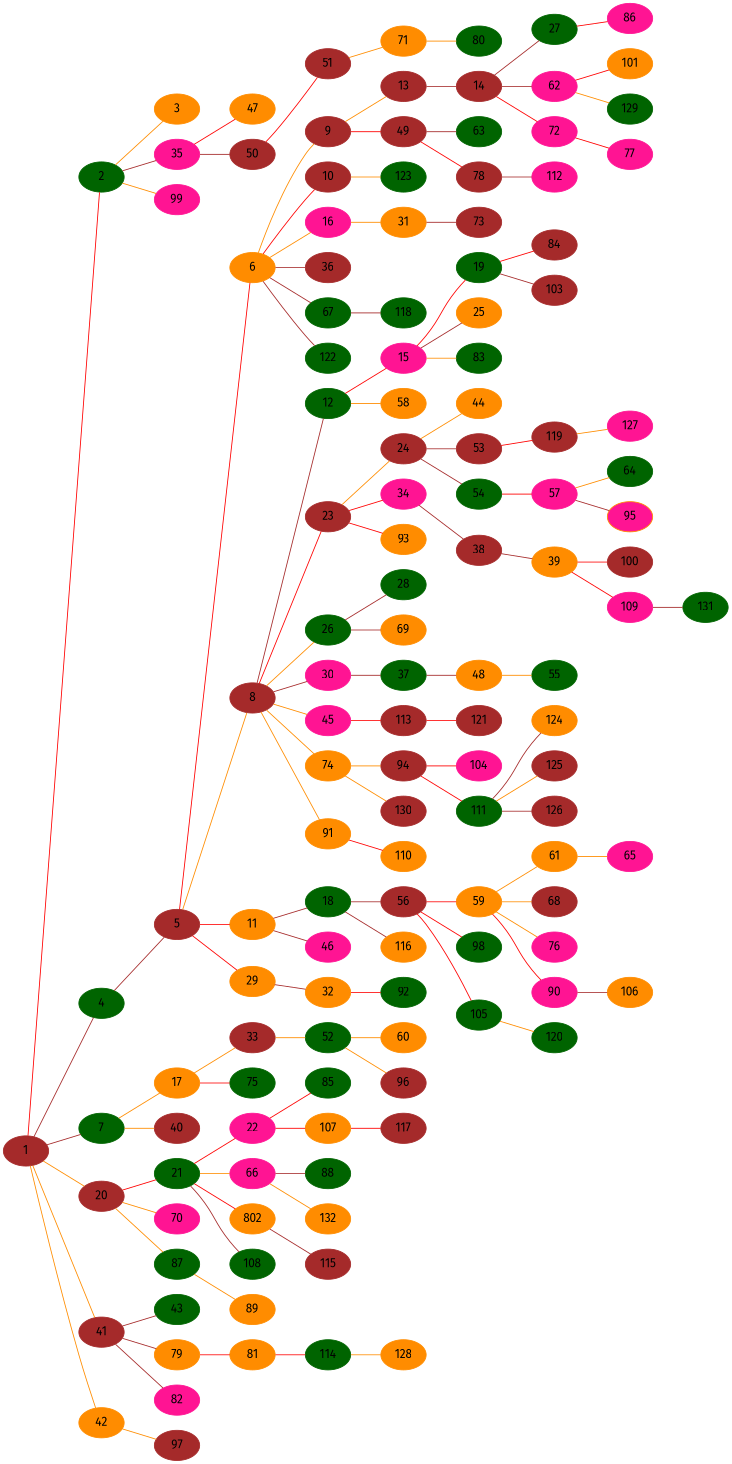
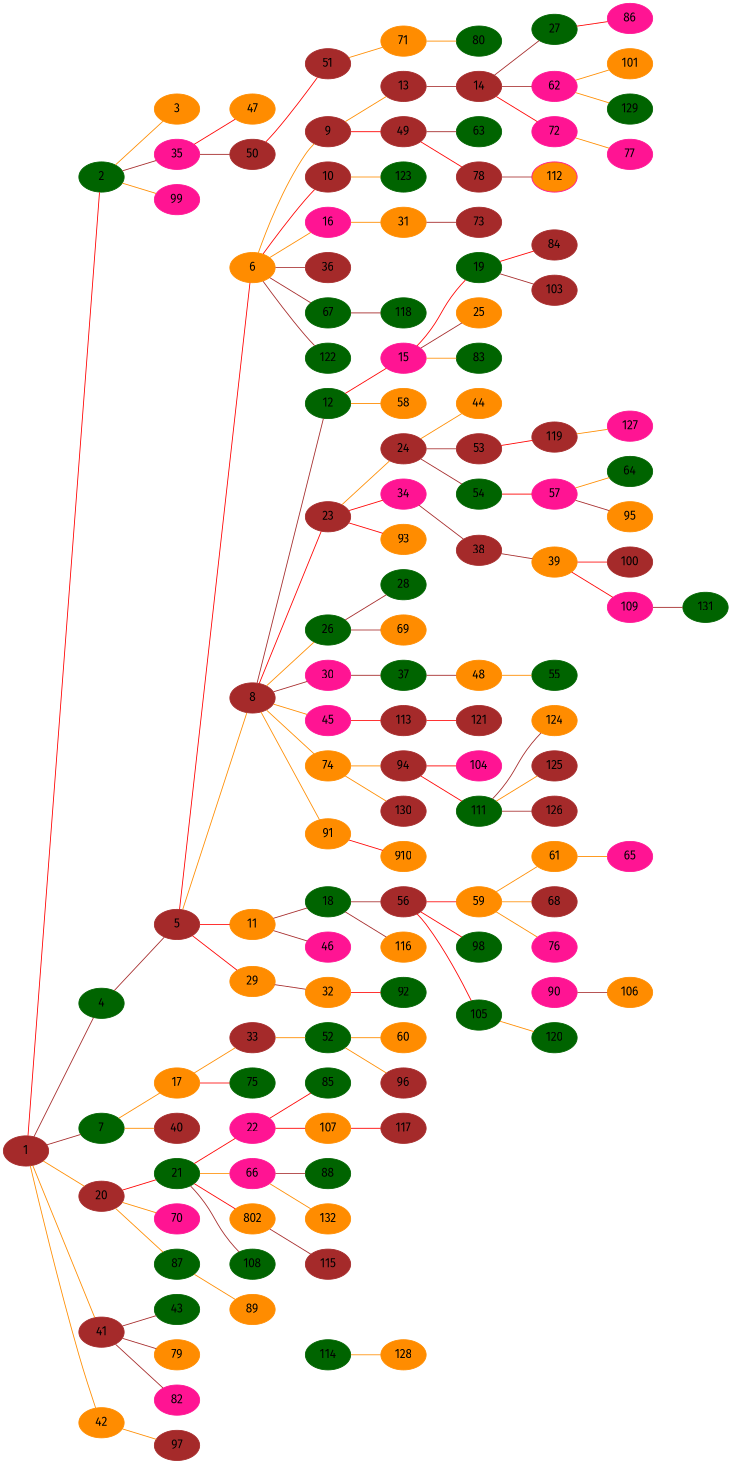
(592, 75) -> (592, 75)
(592, 143) -> (592, 143)
(555, 177) -> (555, 177)
(630, 517) -> (630, 517)
(404, 857) -> (404, 857)
(517, 947) -> none
(253, 1355) -> none
